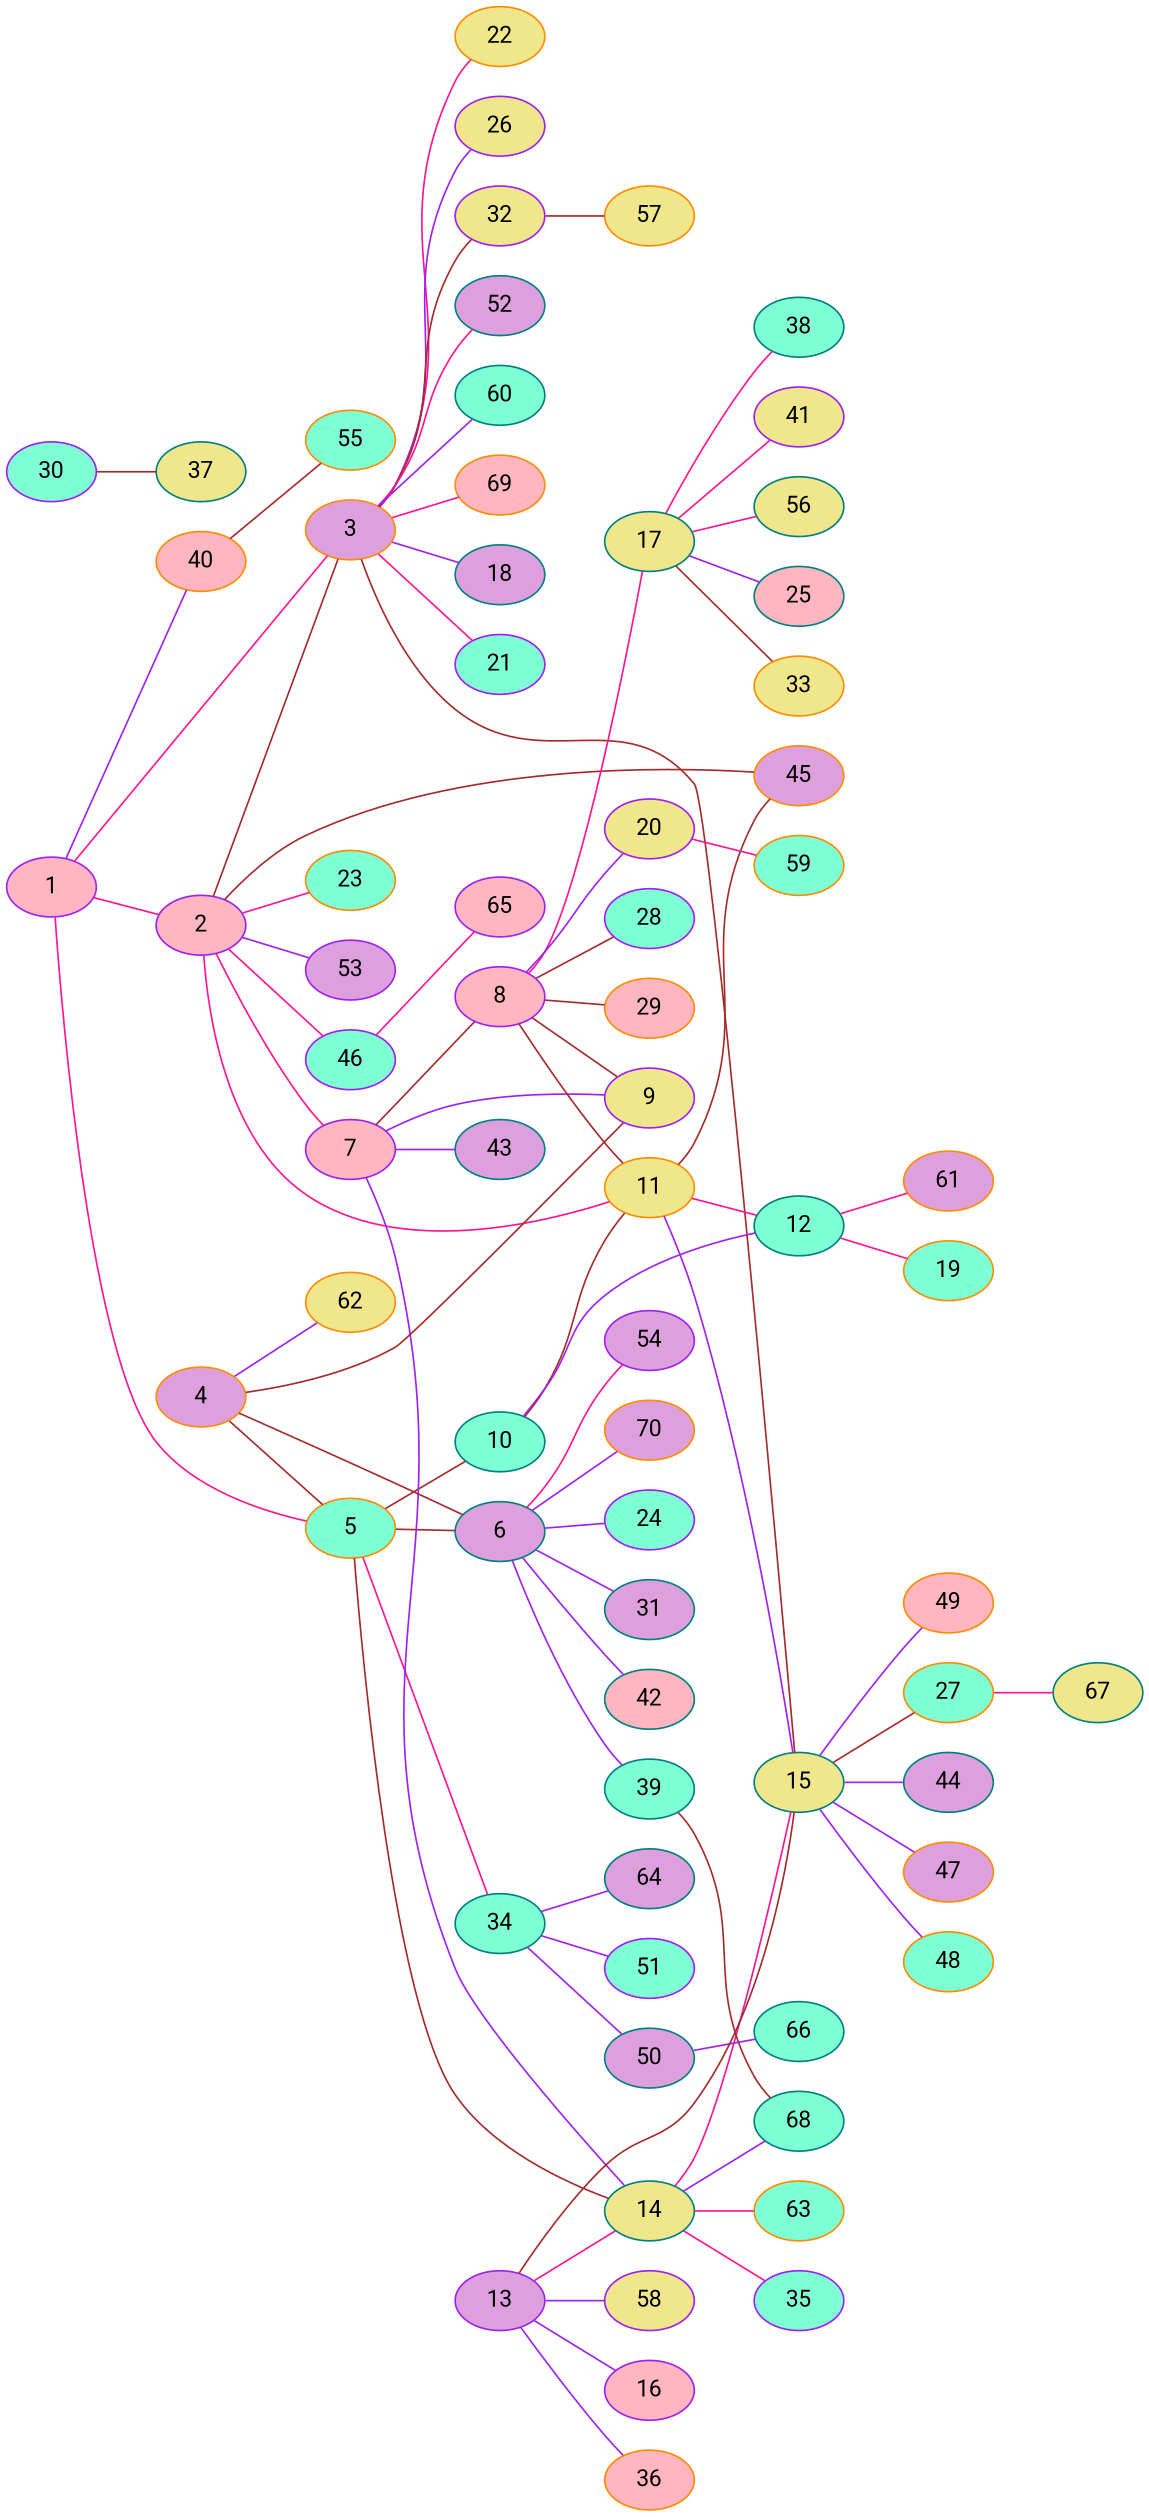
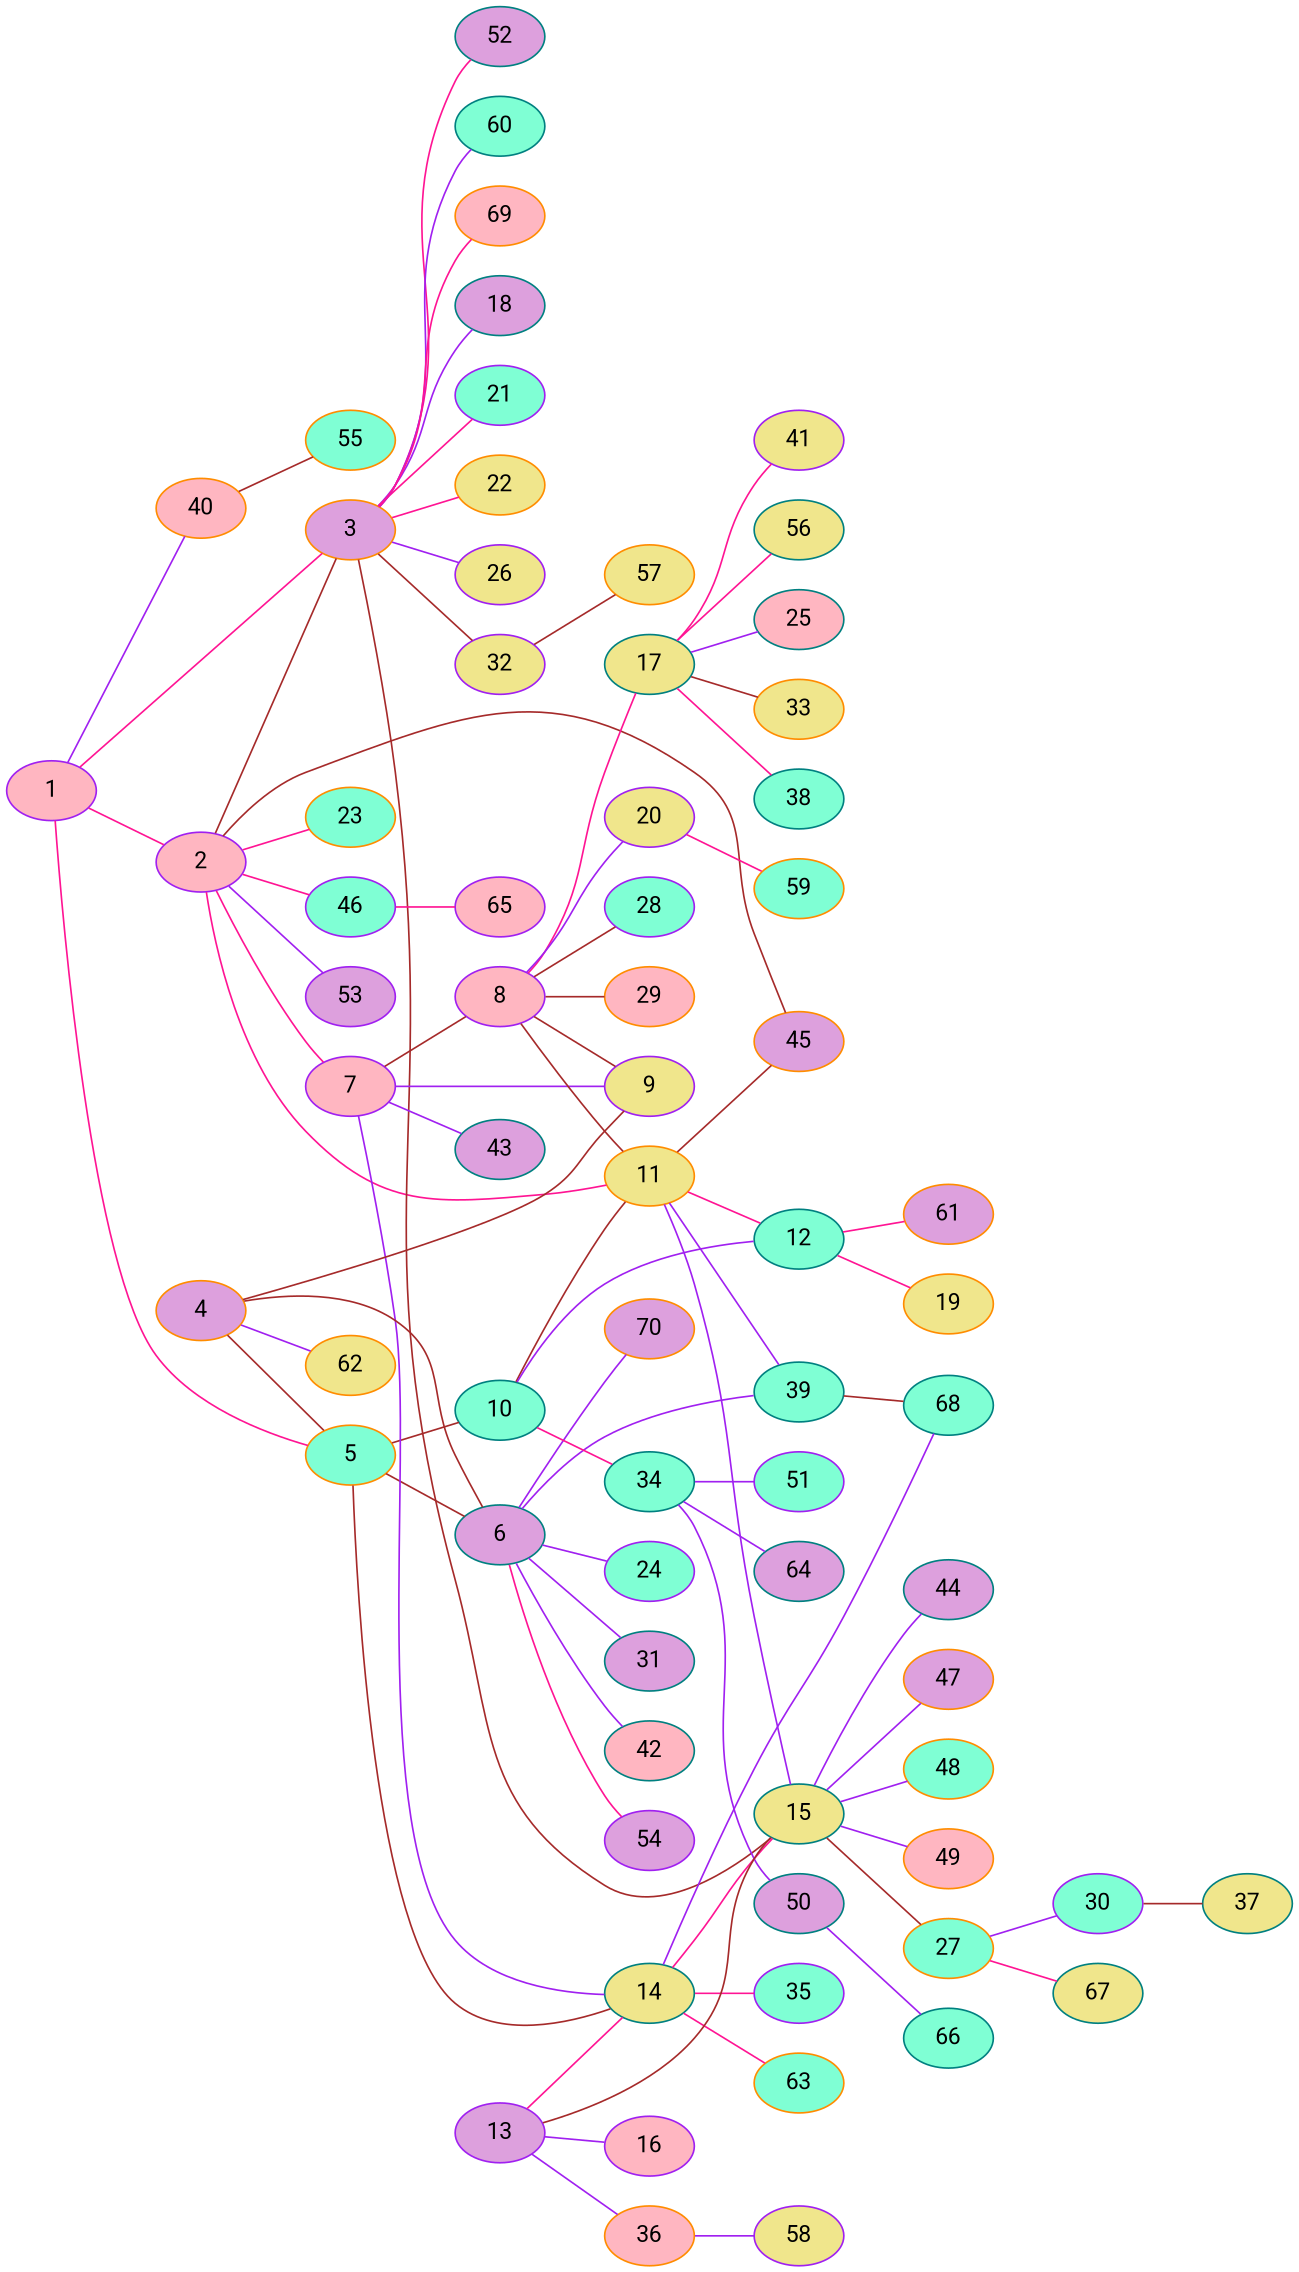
(948, 1271) -> (948, 1304)
none -> (724, 1284)
(425, 1726) -> (573, 1445)
none -> (1024, 1926)
(575, 2301) -> (725, 2236)
